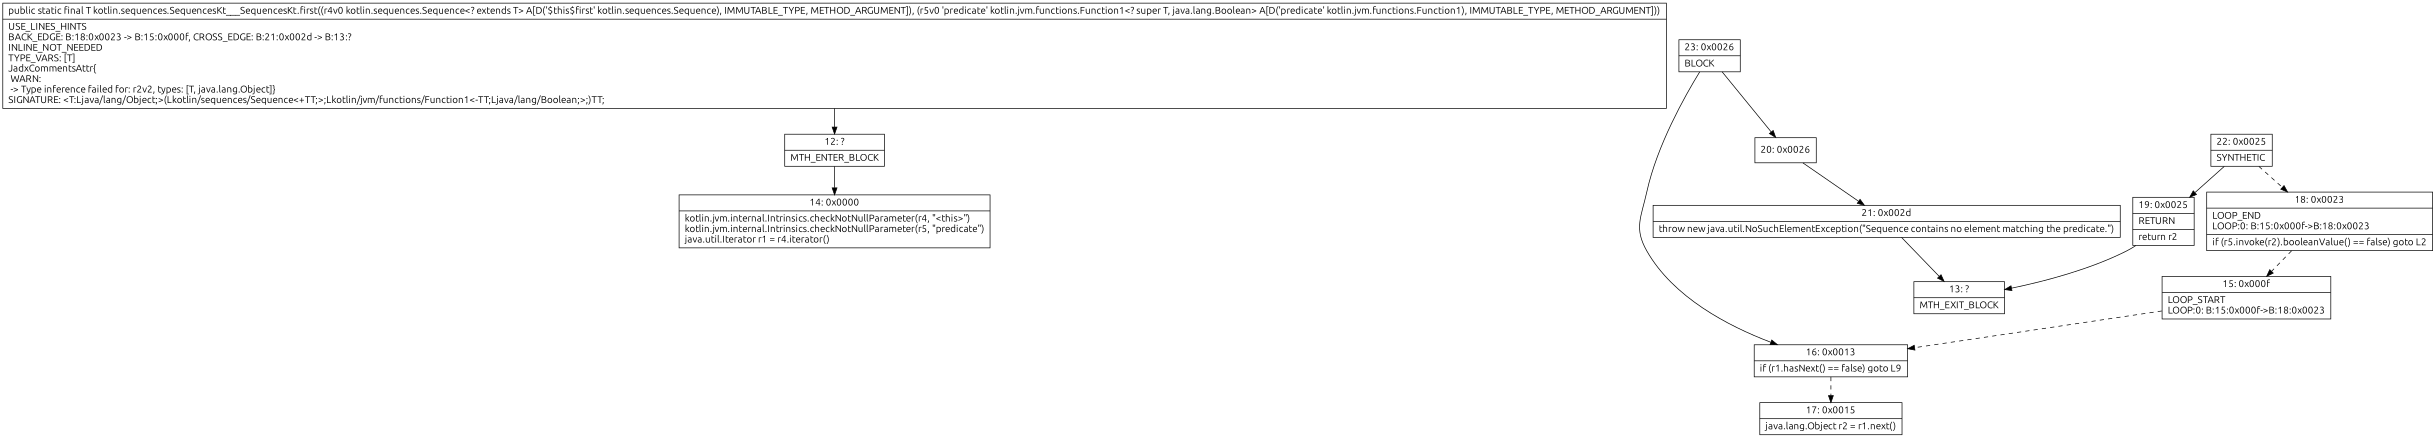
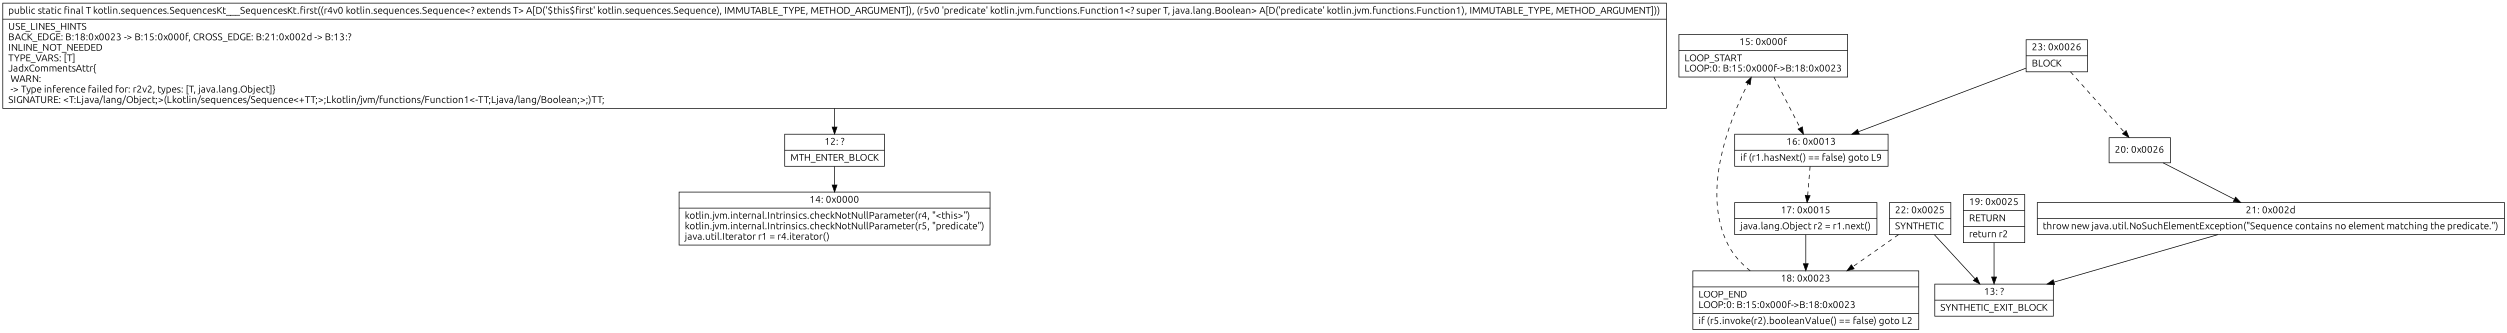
(1747, 102) -> (2097, 102)
(2210, 179) -> (1955, 257)
none -> (1806, 249)
(1959, 305) -> (1994, 308)
